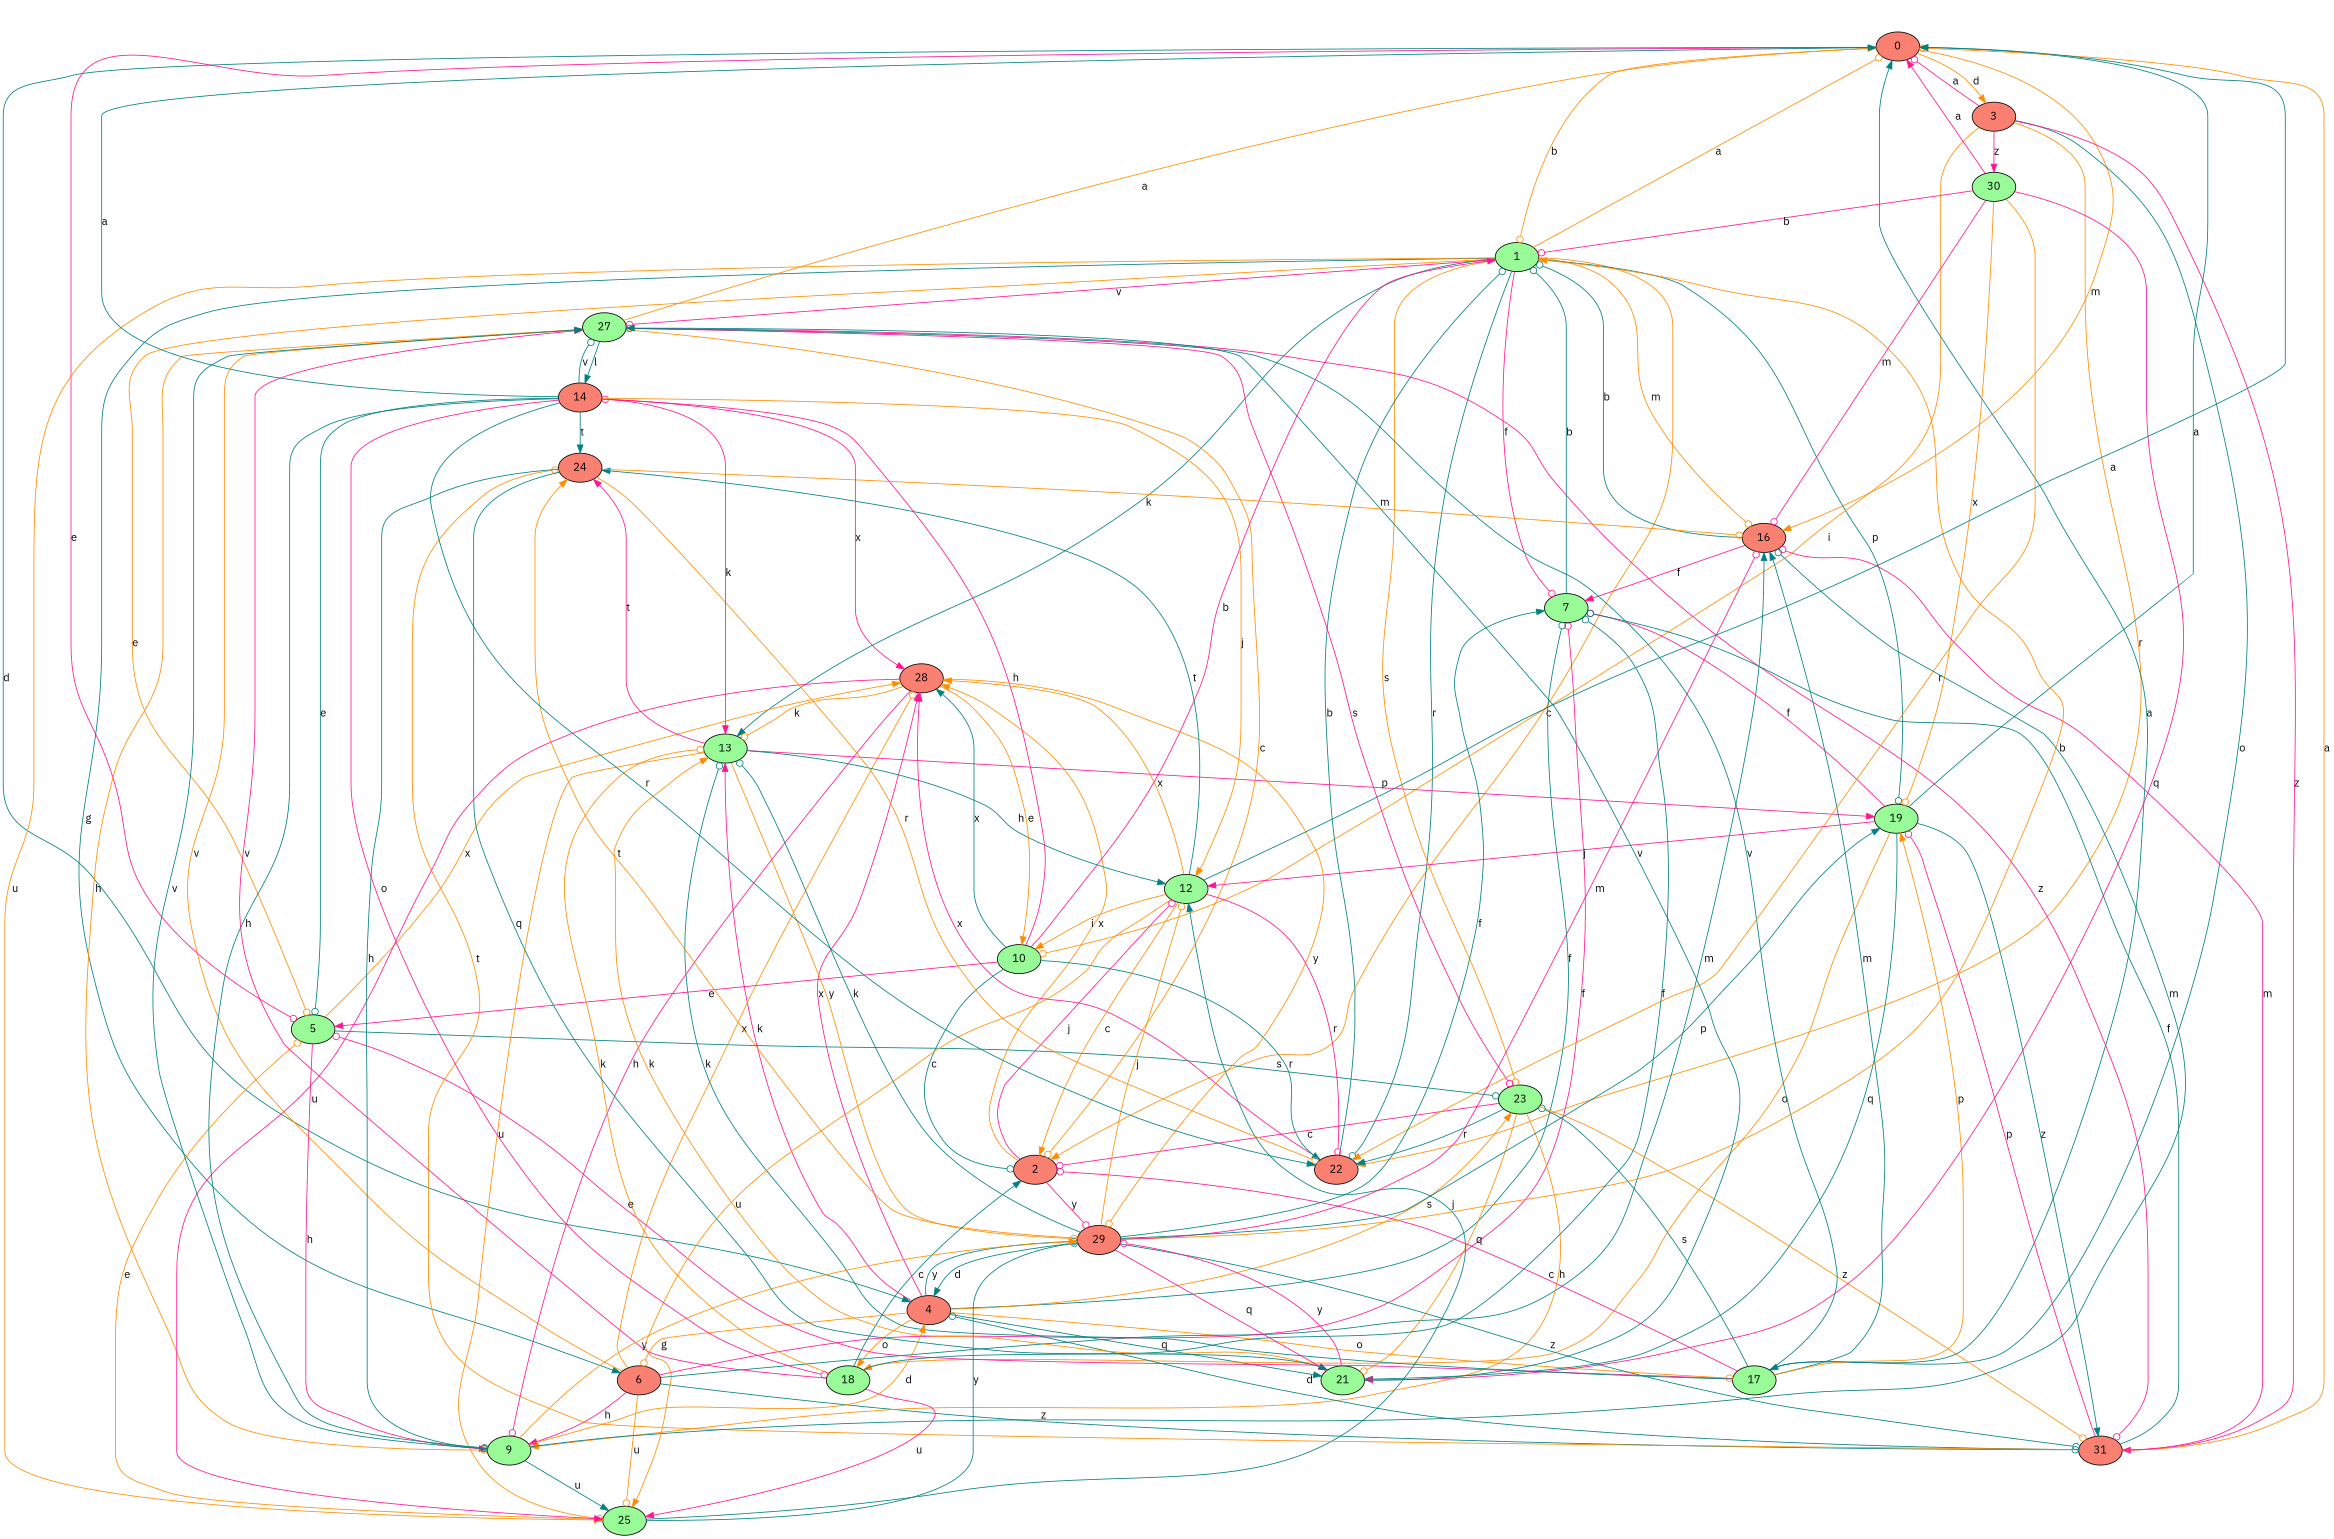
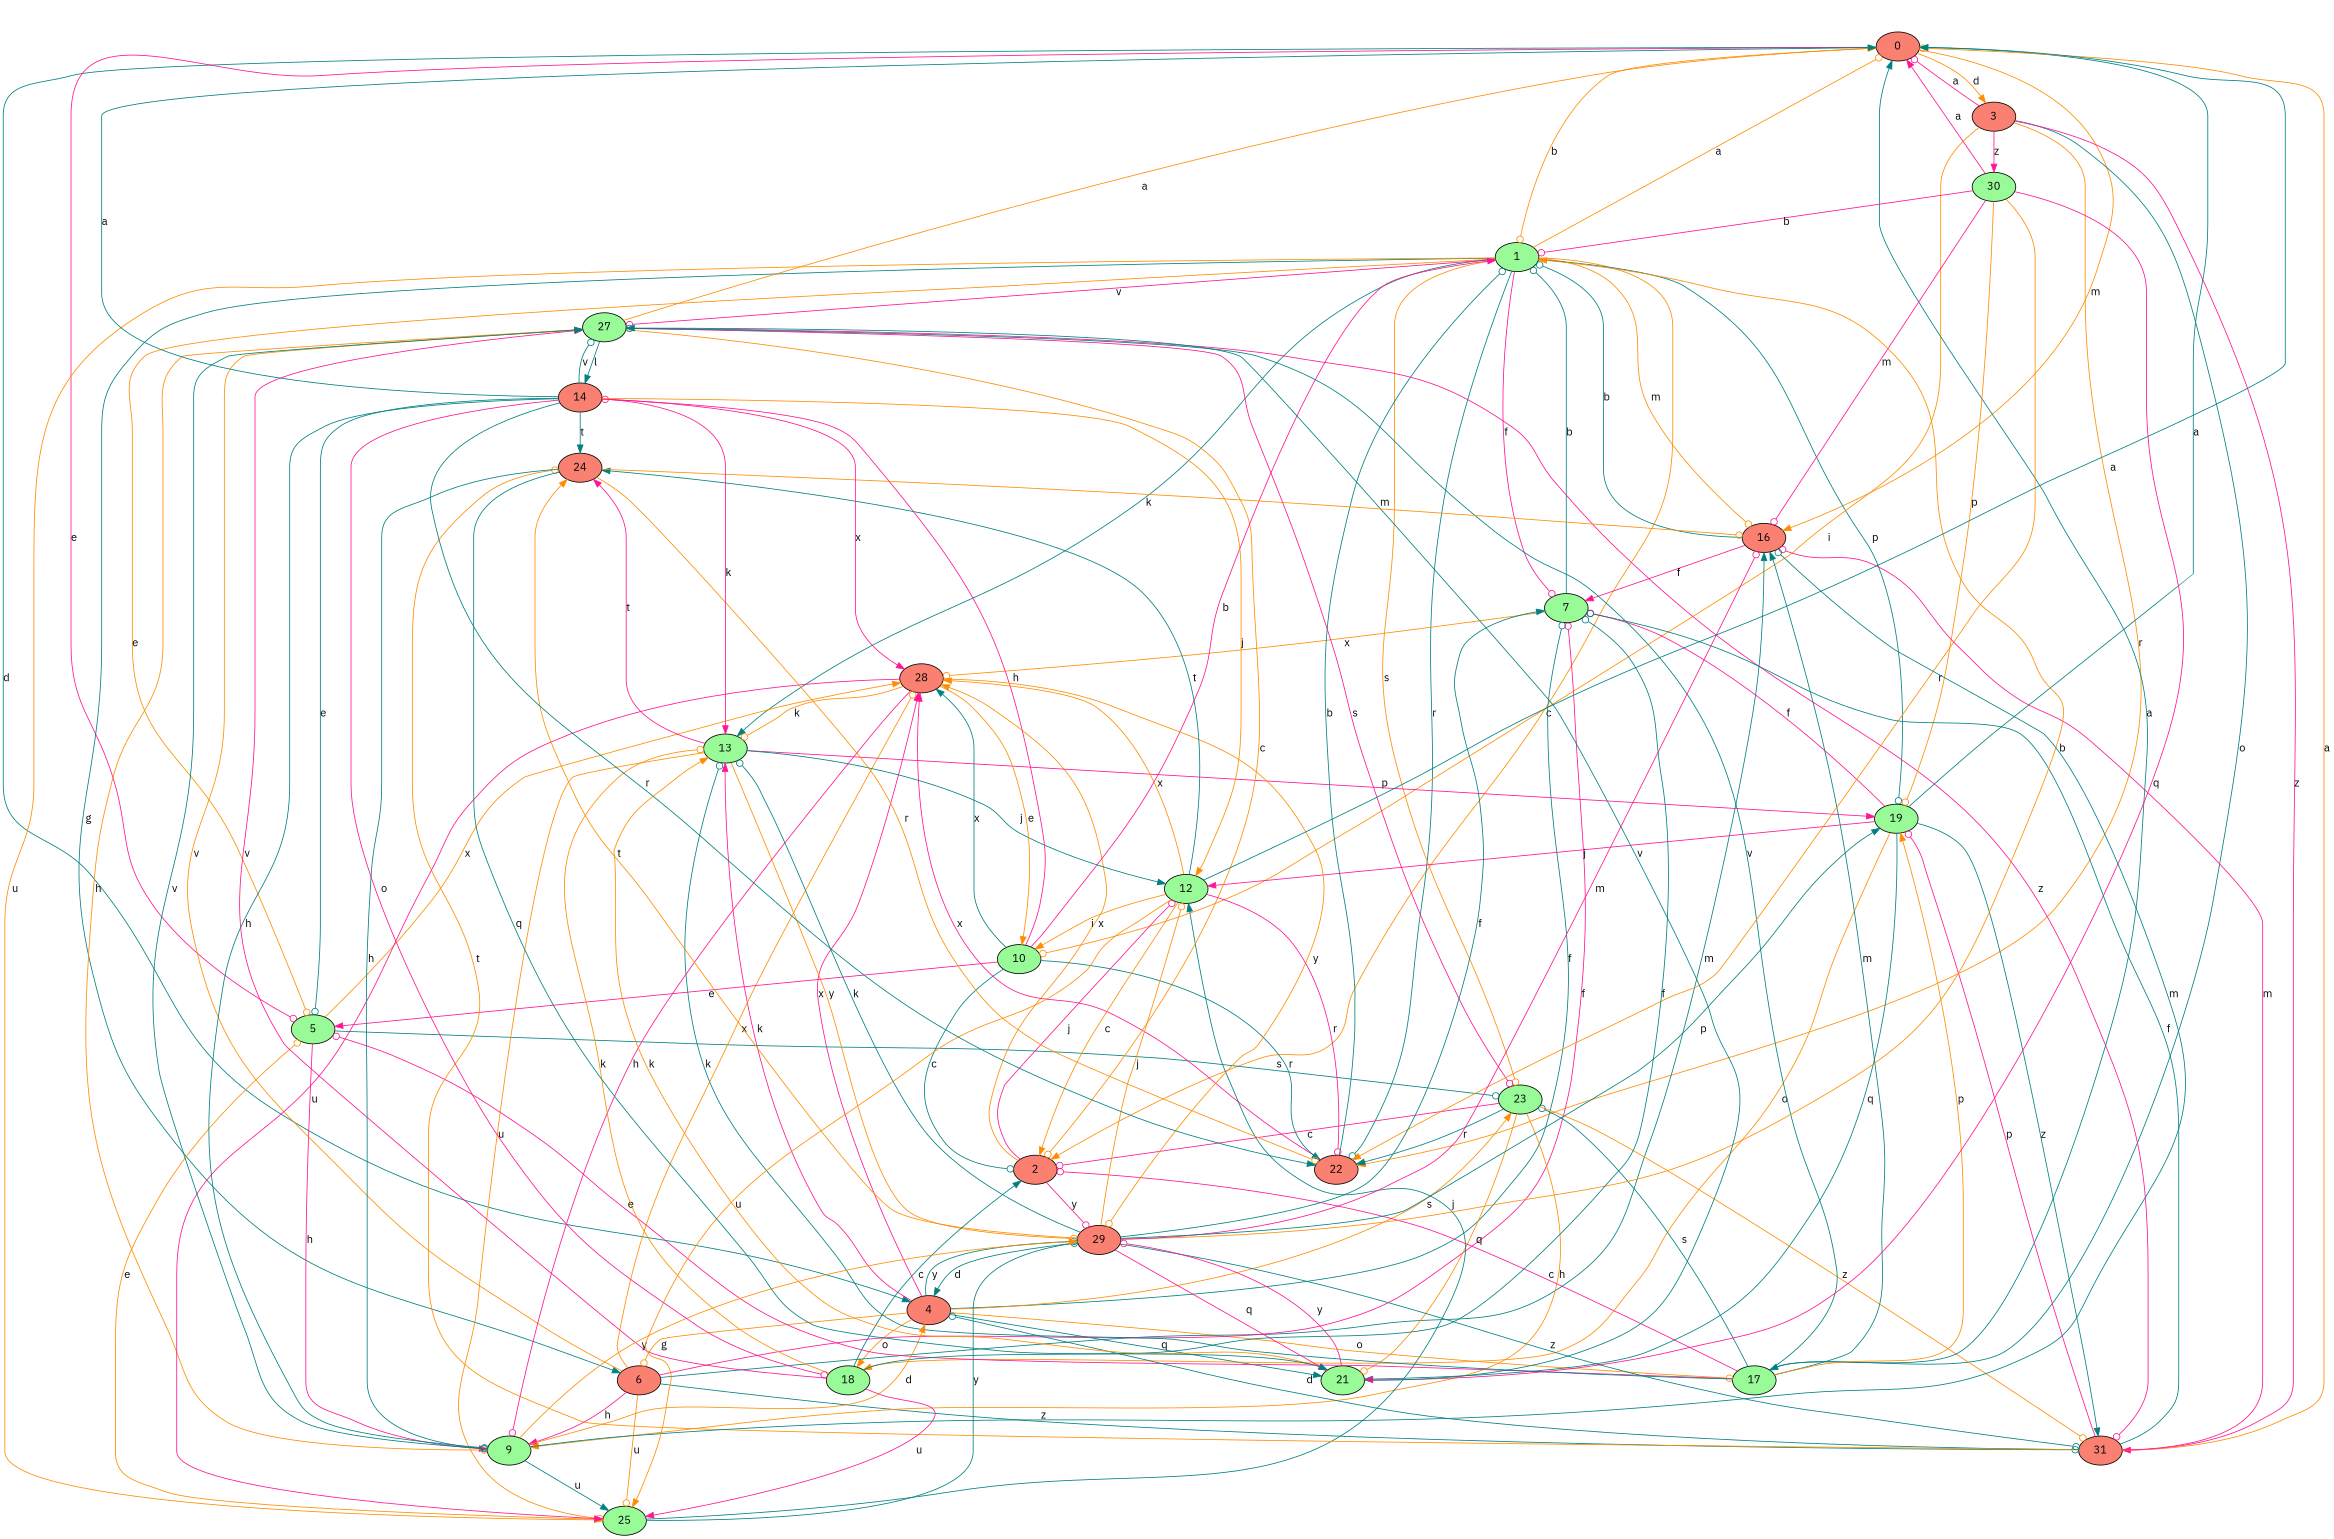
(1975, 503) -> (1975, 503)
none -> (1248, 649)
(1022, 819) -> (1022, 819)
